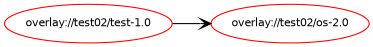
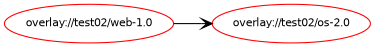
(88, 24) -> (89, 24)
